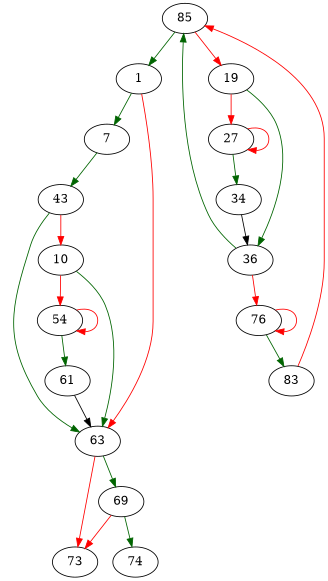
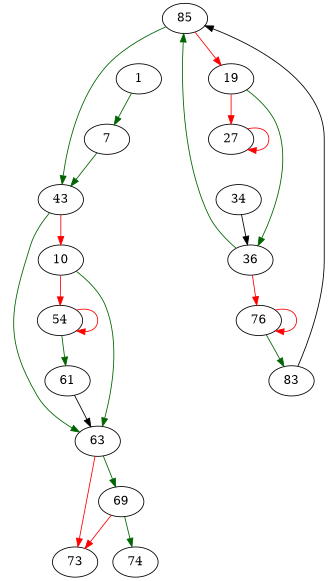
(165, 45) -> (92, 86)
(234, 165) -> none
(324, 172) -> (324, 172)
(153, 262) -> none
